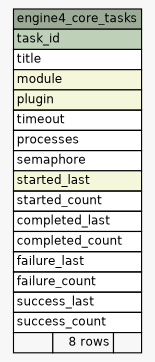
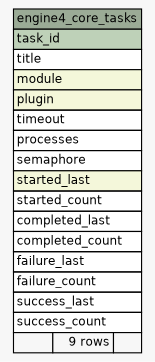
(89, 342) -> (89, 342)
